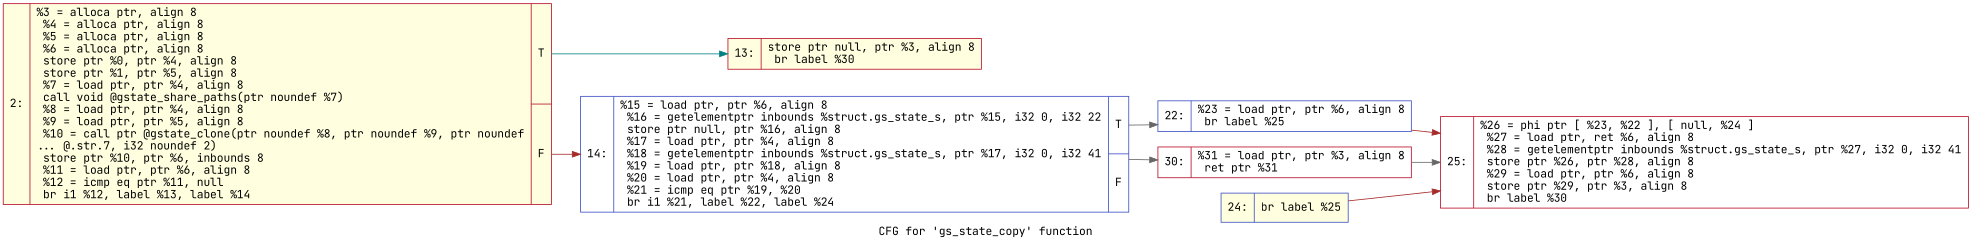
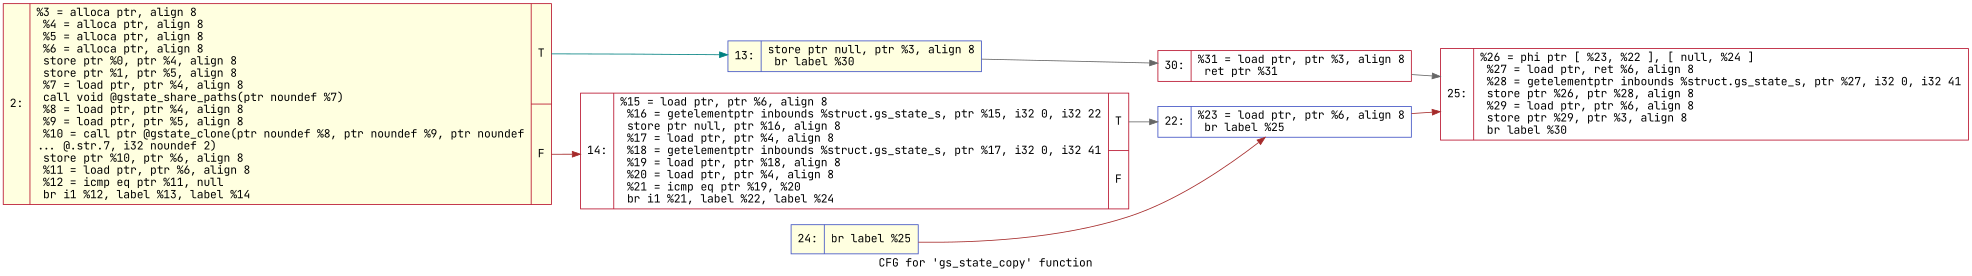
(855, 54) -> (855, 56)
(855, 154) -> (855, 151)
(150, 158) -> (140, 158)
(1139, 160) -> (1066, 61)
(1390, 196) -> (1099, 225)
